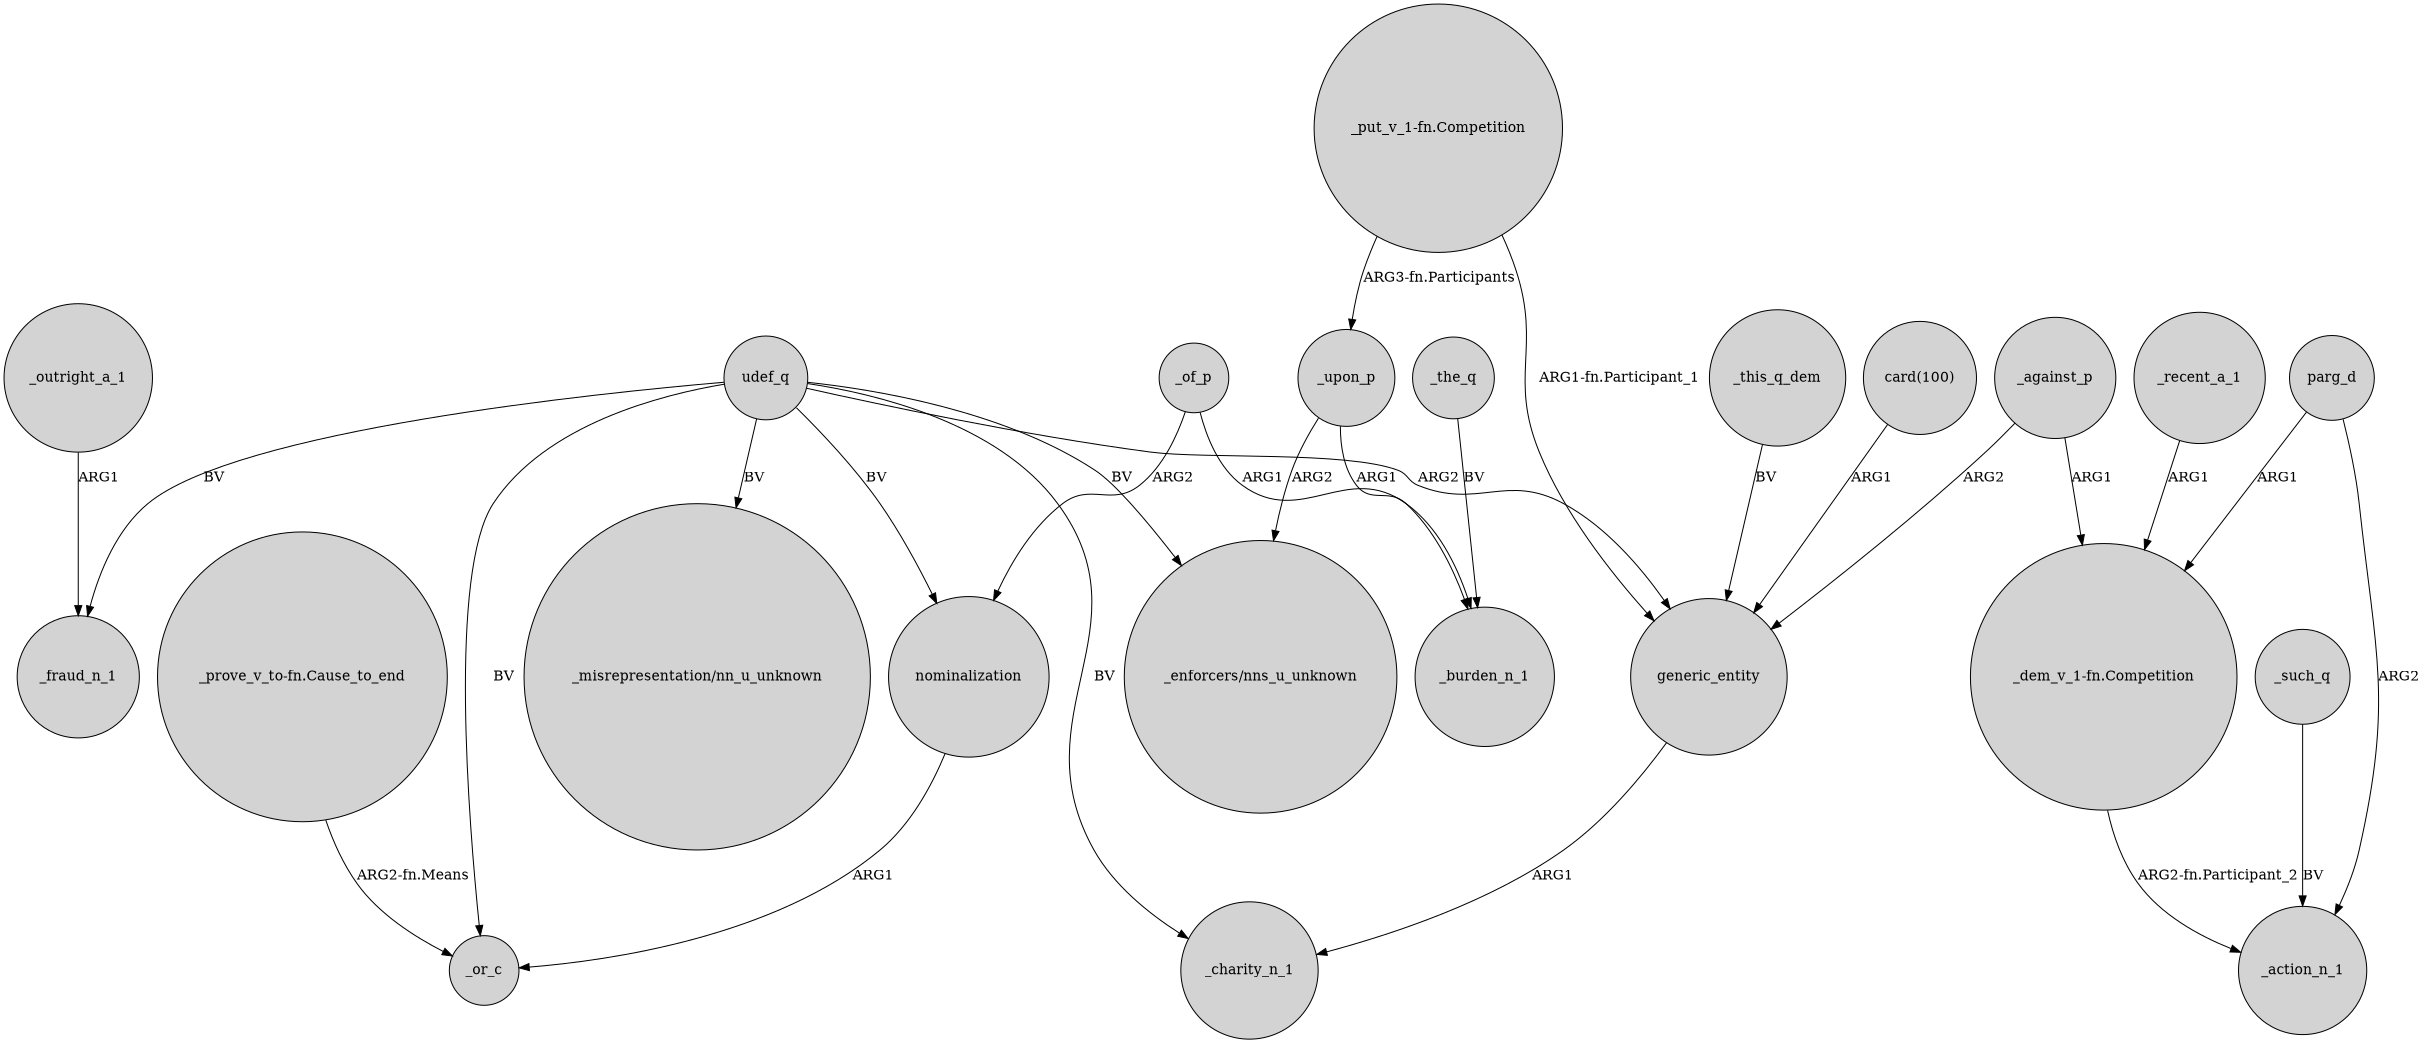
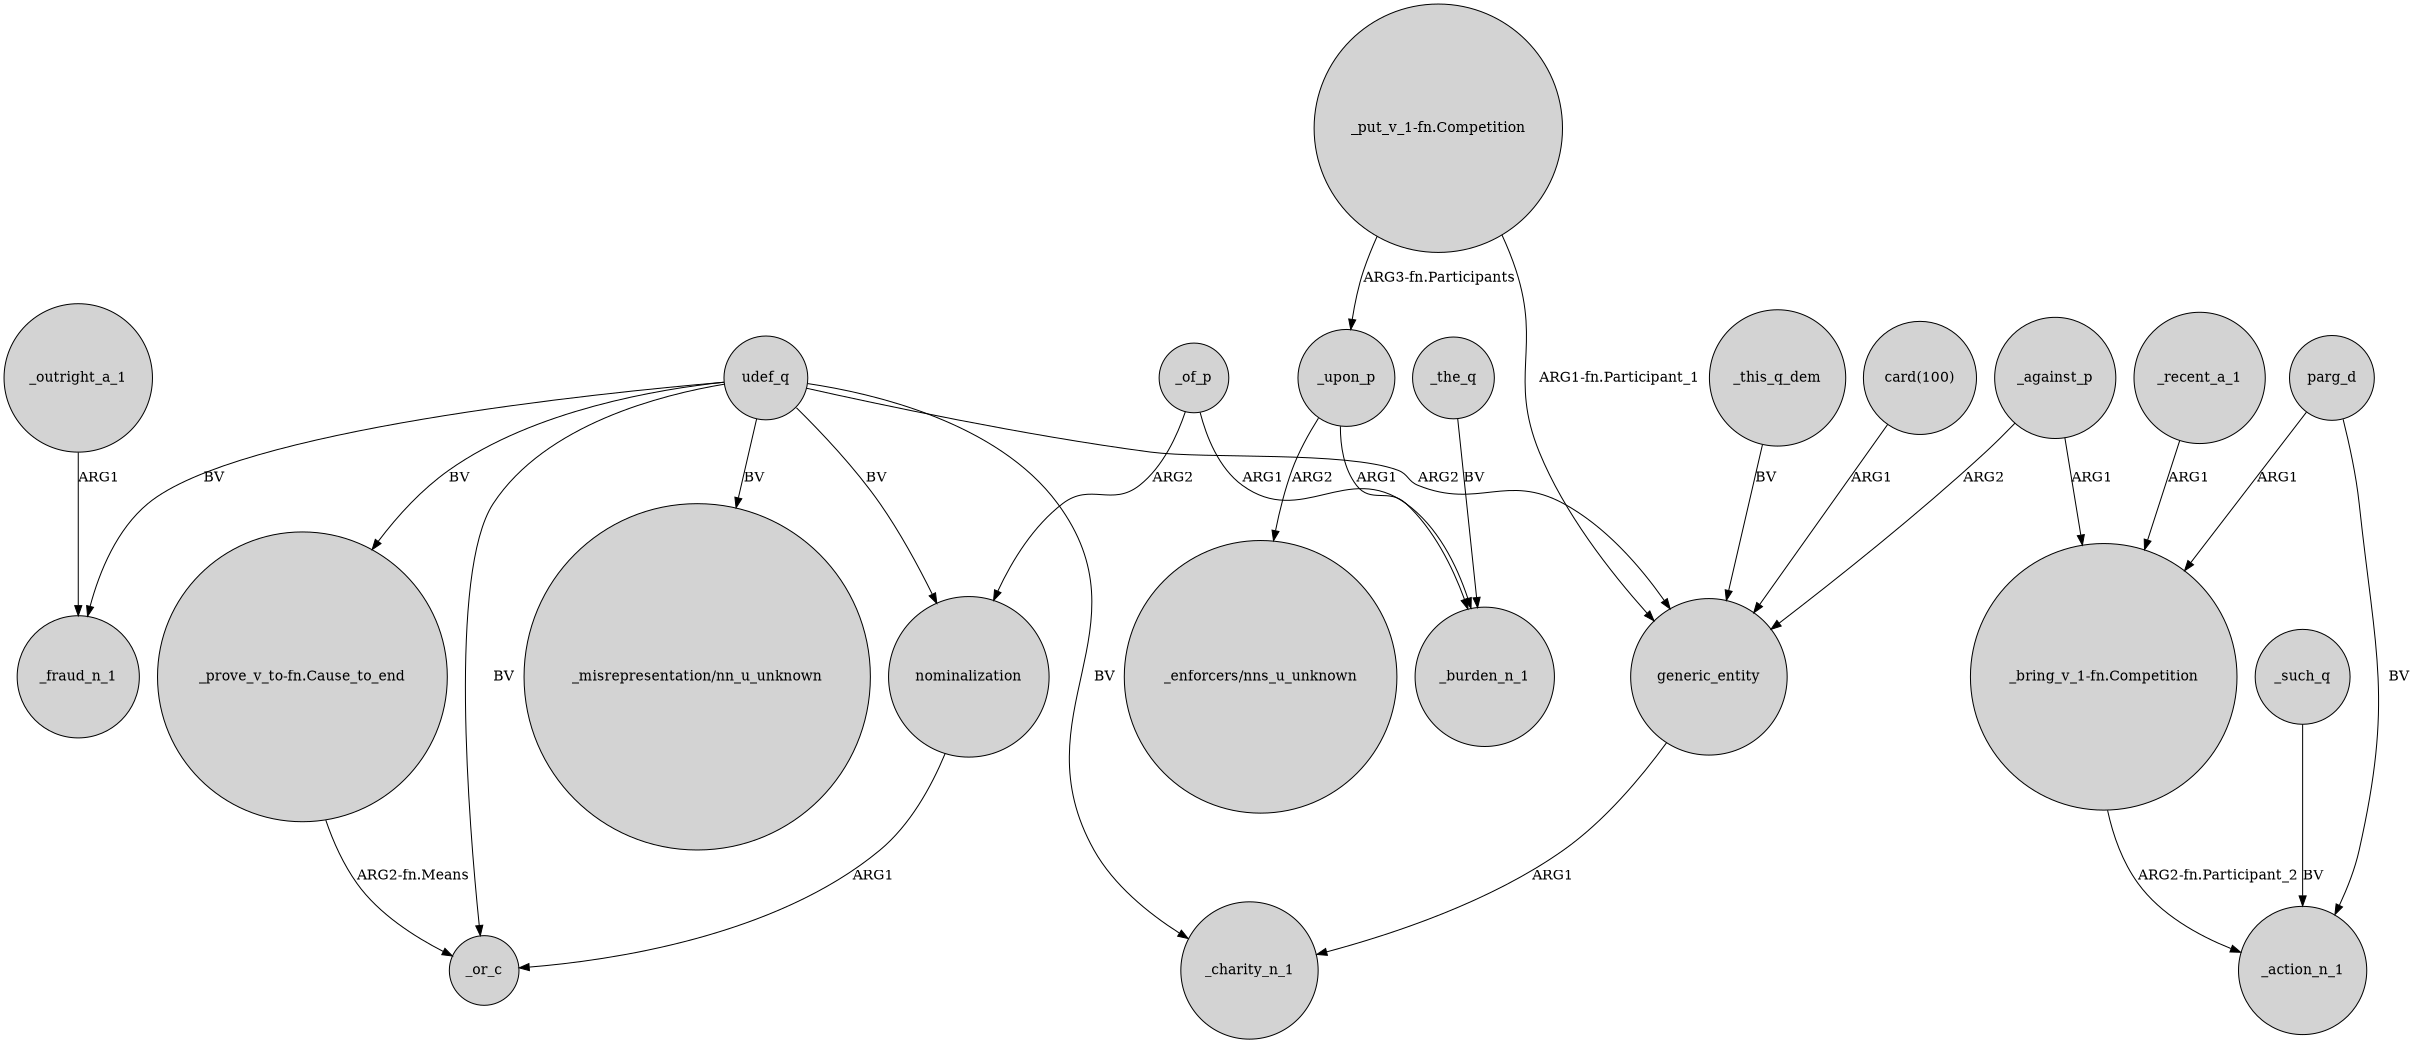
(1042, 442) -> (533, 426)
(2104, 677) -> (2104, 677)
(2399, 677) -> (2399, 677)
